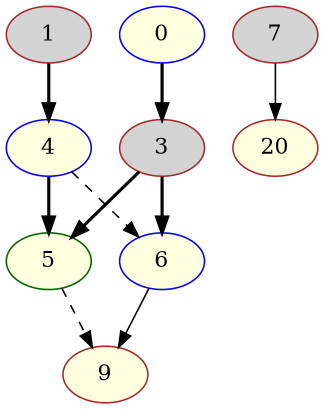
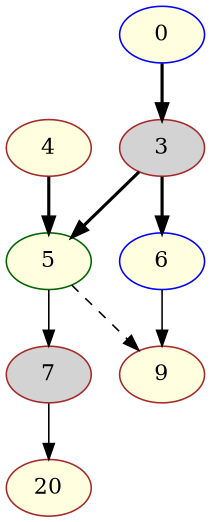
(49, 35) -> none
(49, 148) -> (49, 148)
(98, 198) -> none
none -> (49, 310)
